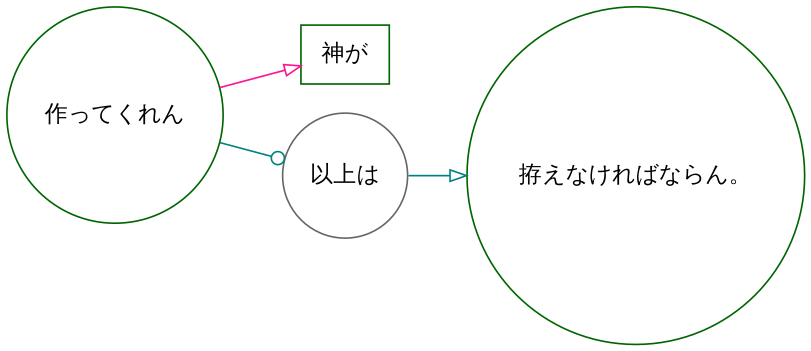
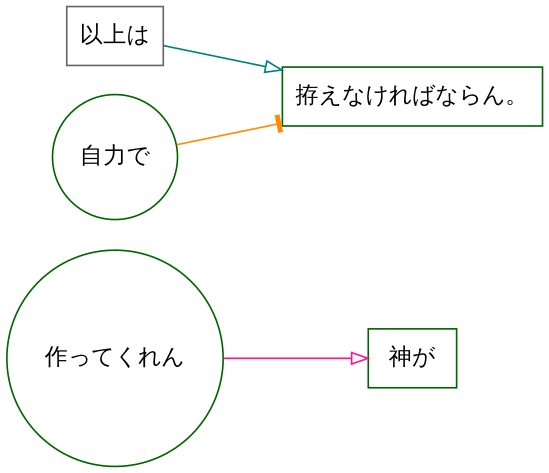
(246, 150) -> none
none -> (115, 157)
(345, 176) -> (115, 36)
(636, 176) -> (412, 97)
